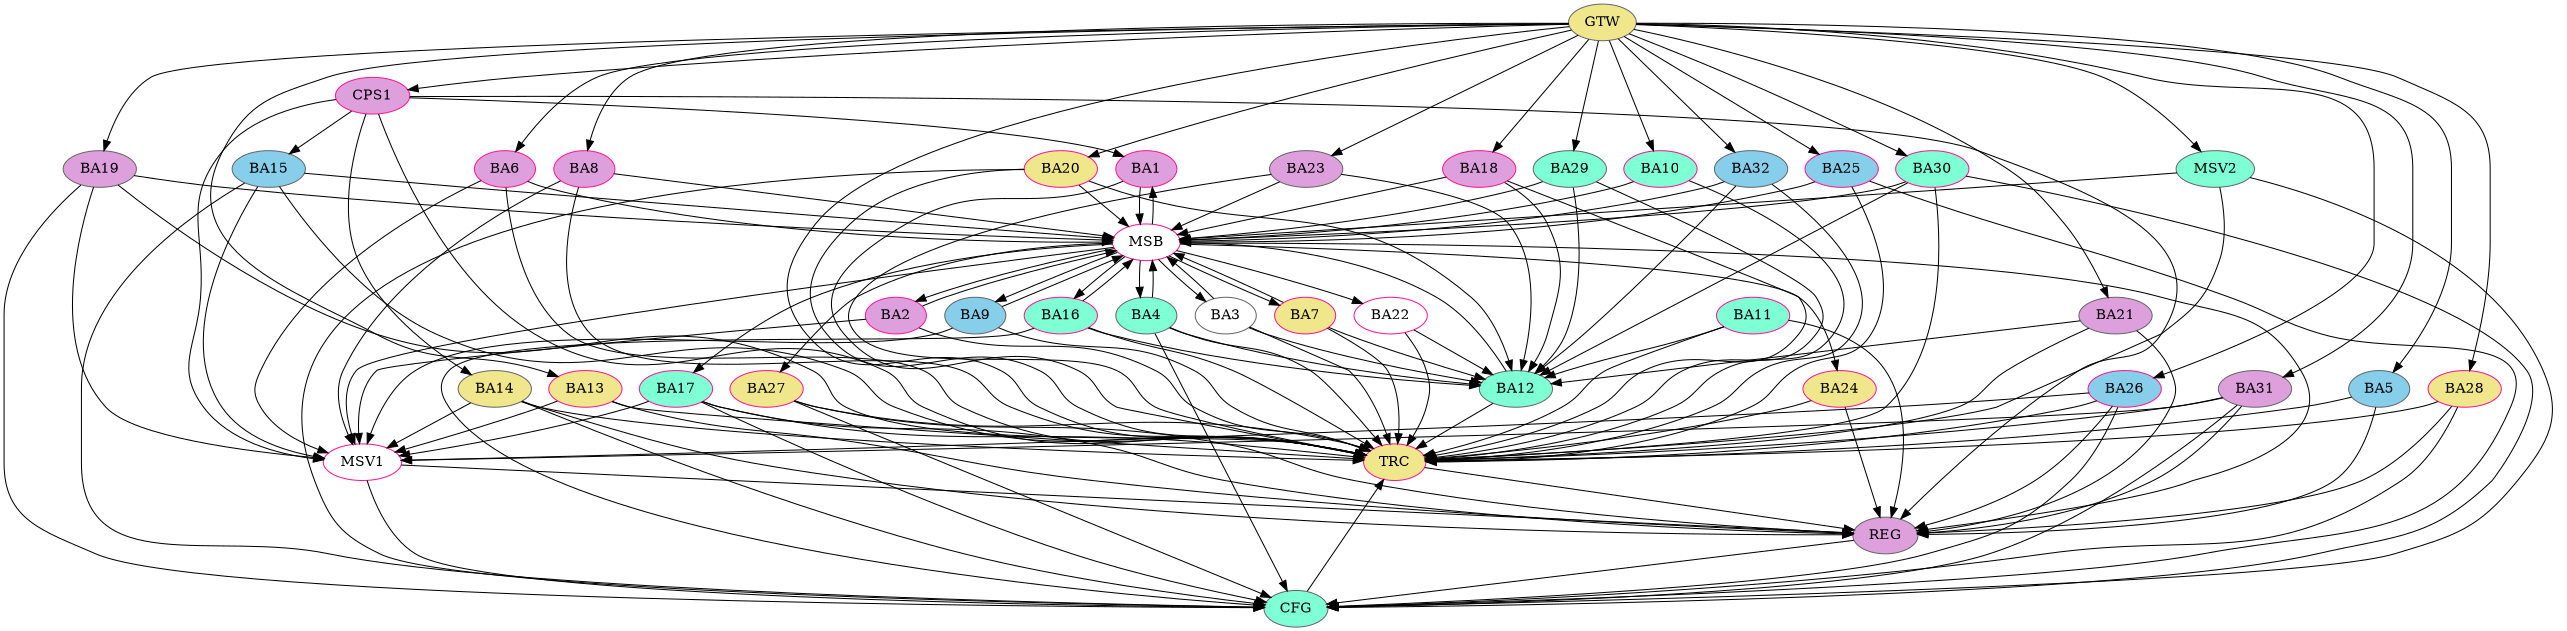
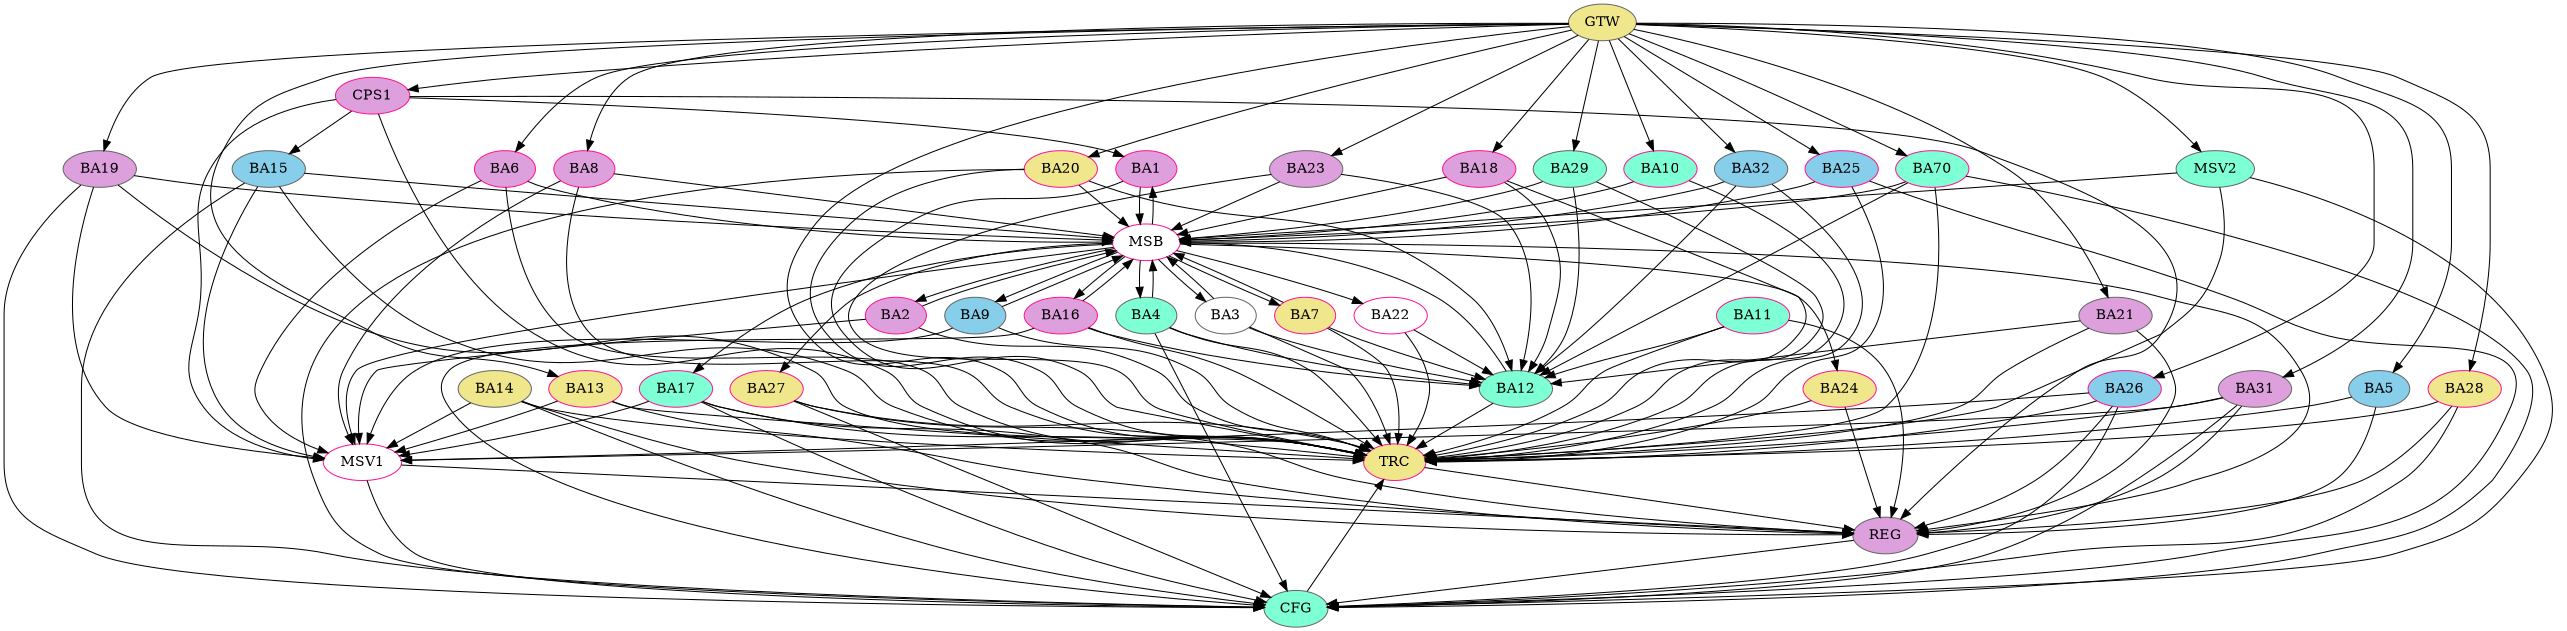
(1932, 169) -> (1932, 169)
(362, 268) -> none
(1061, 316) -> (1061, 316)
